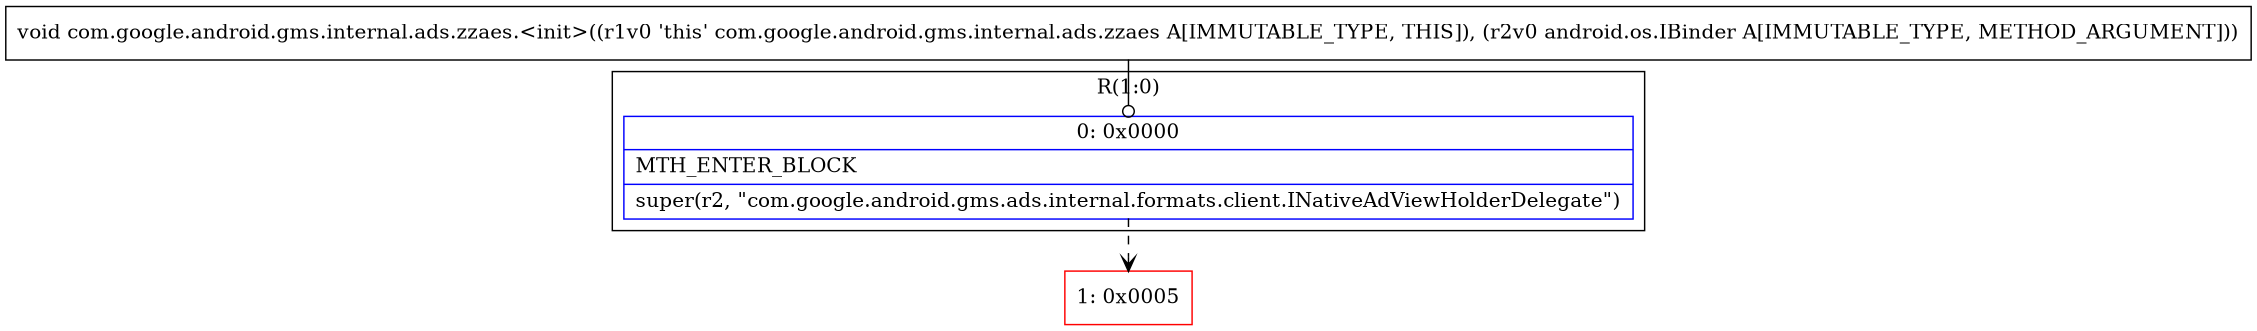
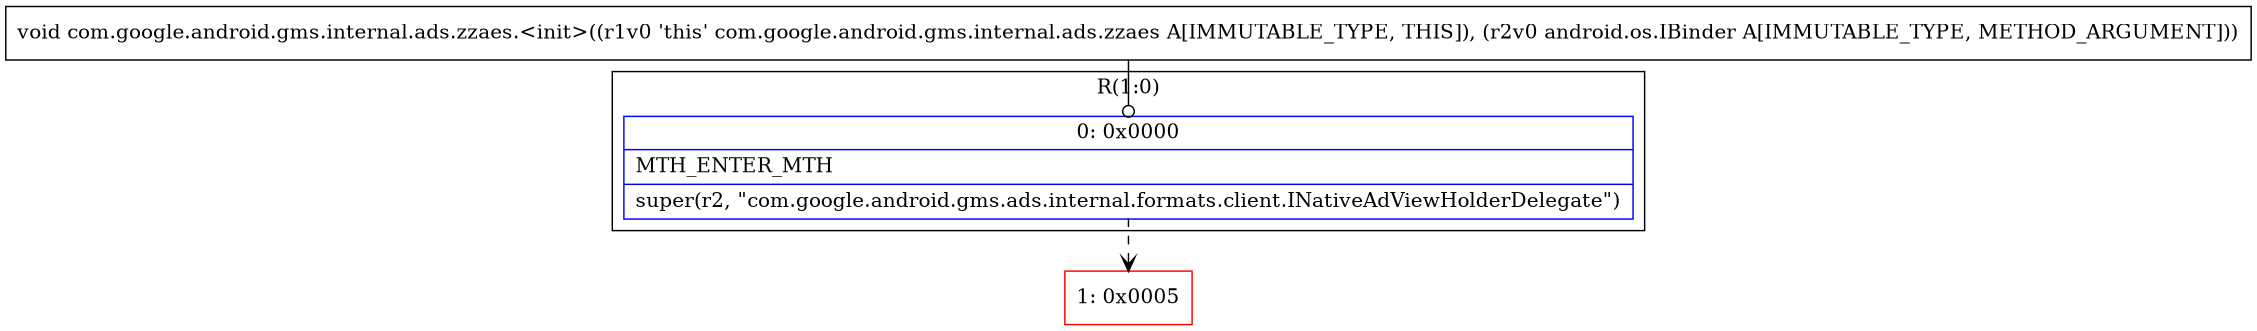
(747, 166) -> (734, 166)
